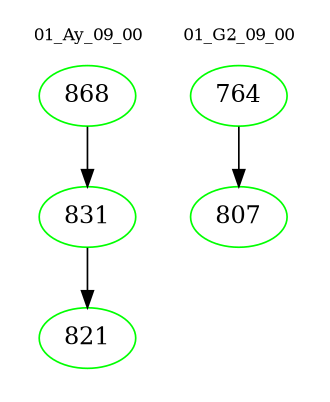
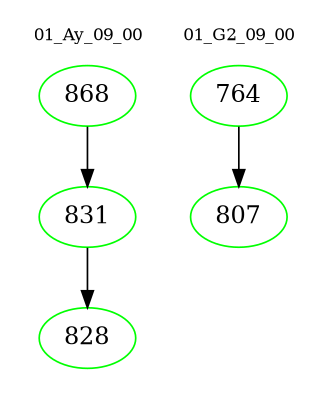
(87, 338) -> (87, 338)
